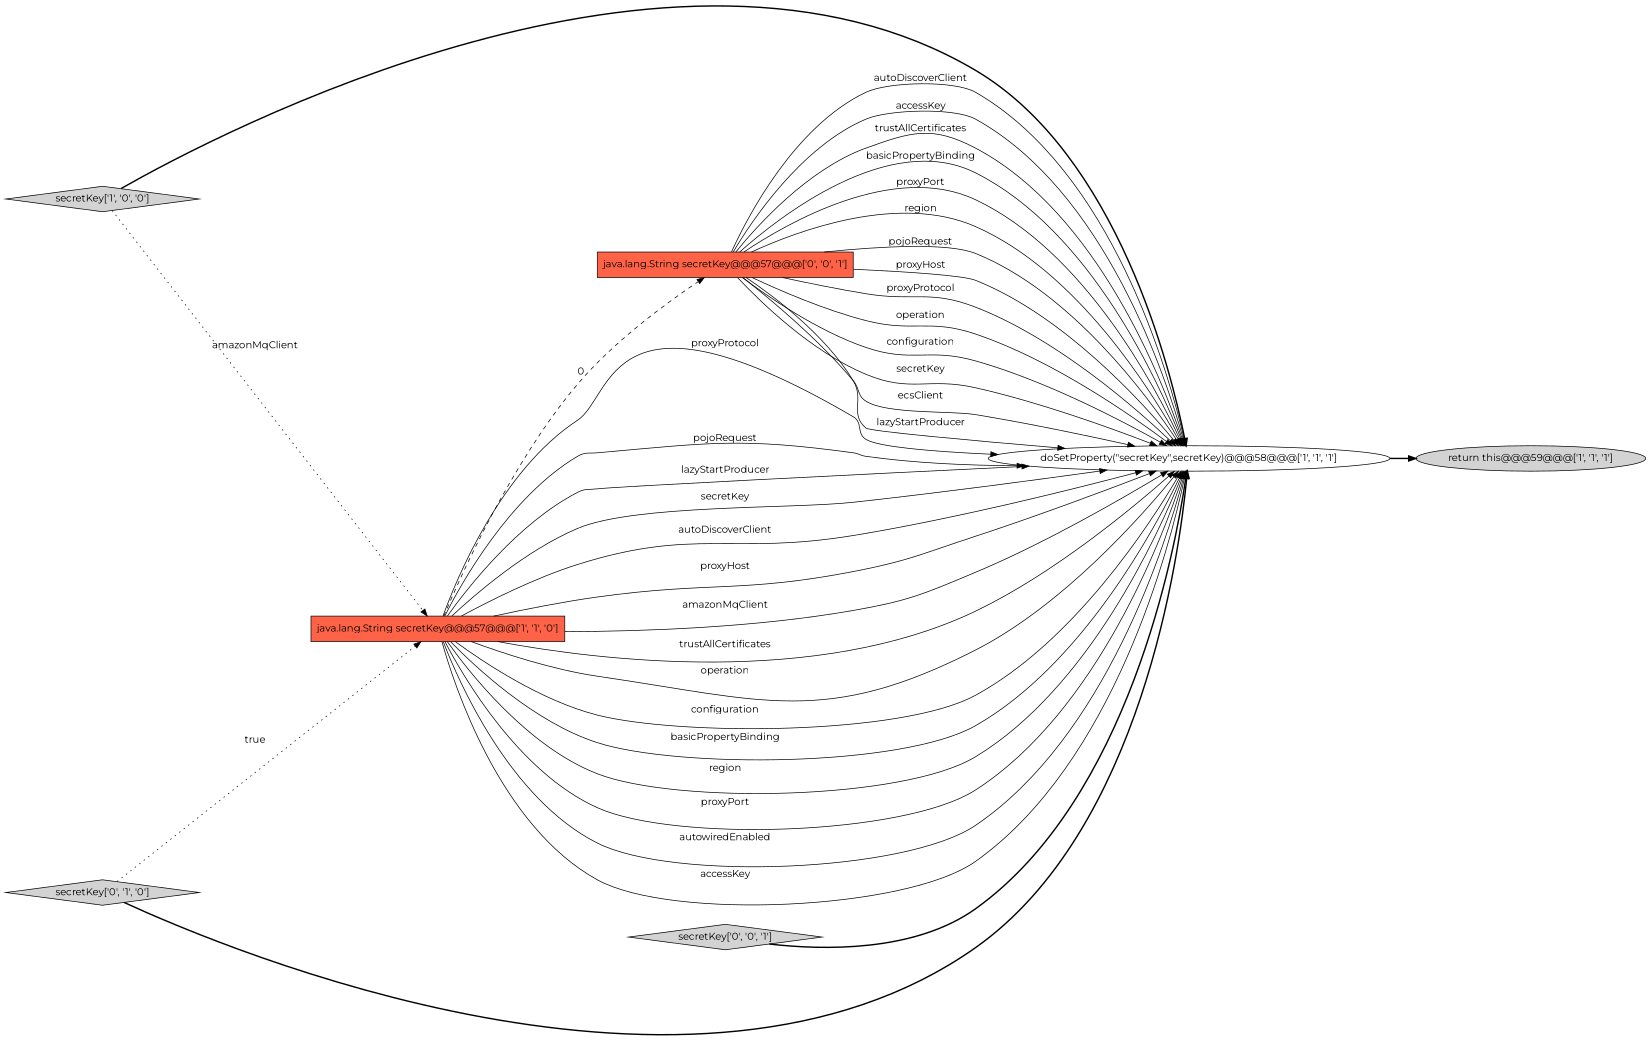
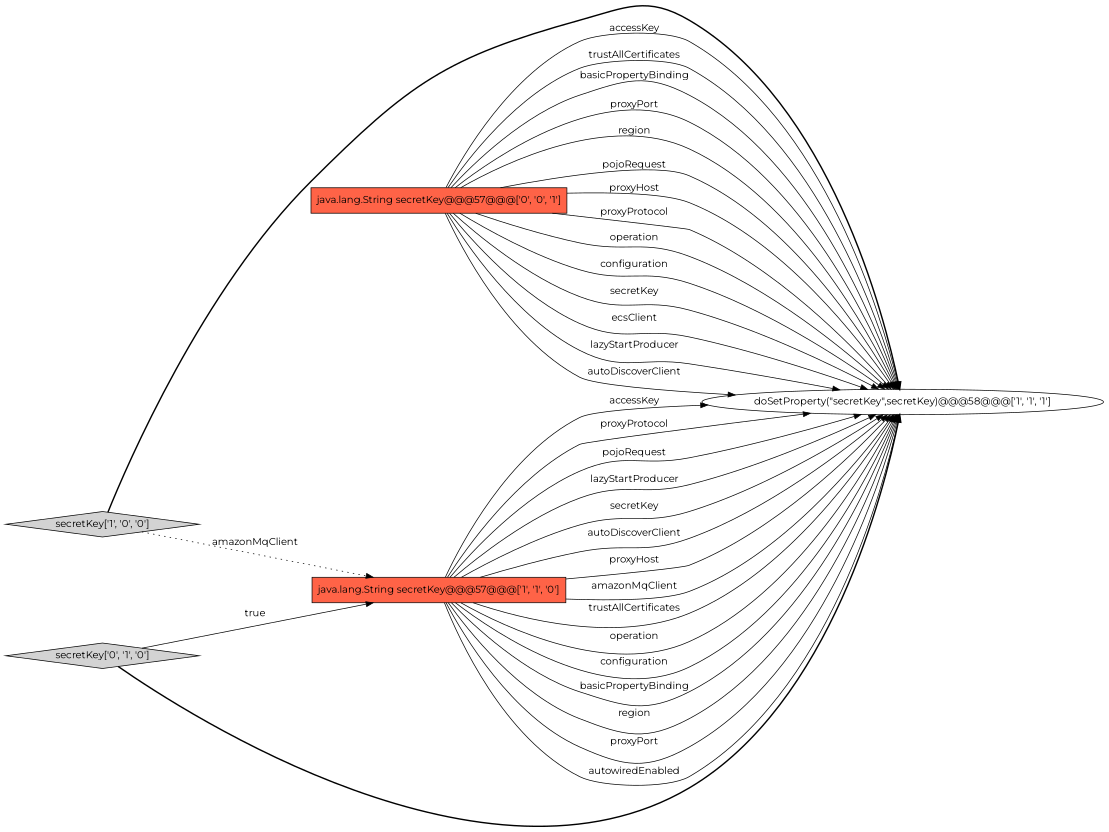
(545, 428) -> none
(1531, 458) -> none
(266, 764) -> (254, 626)
(725, 937) -> none
